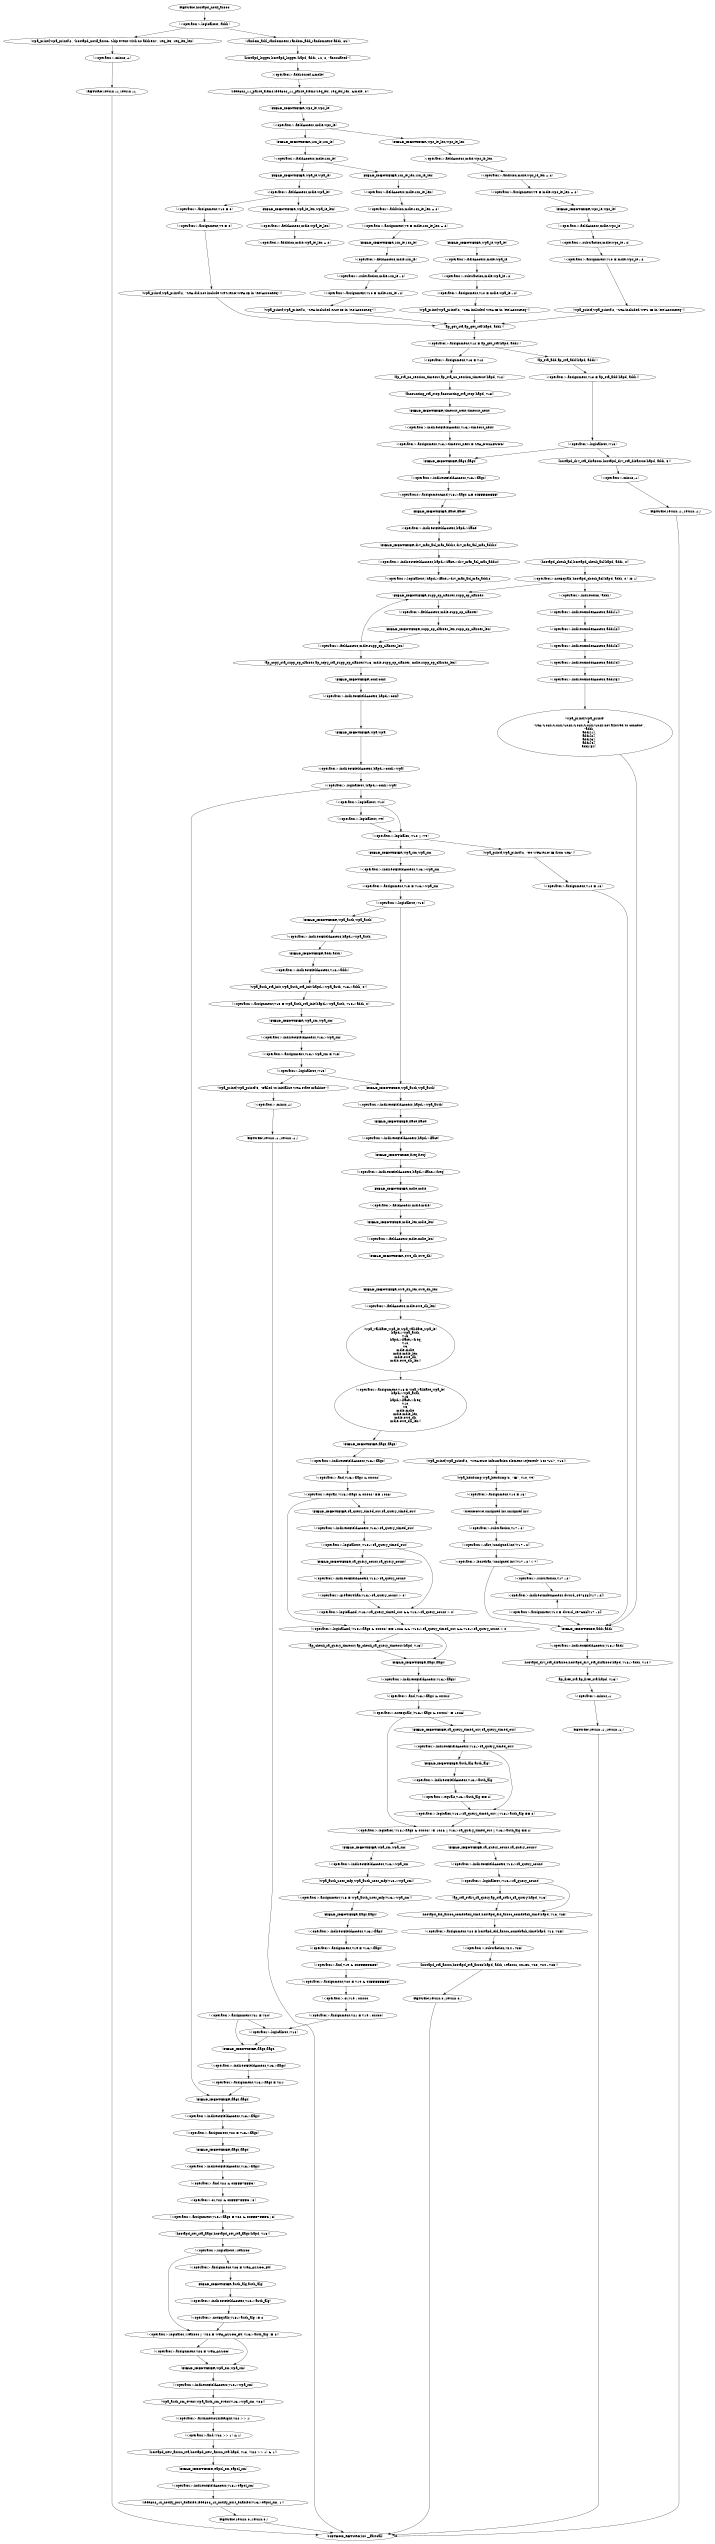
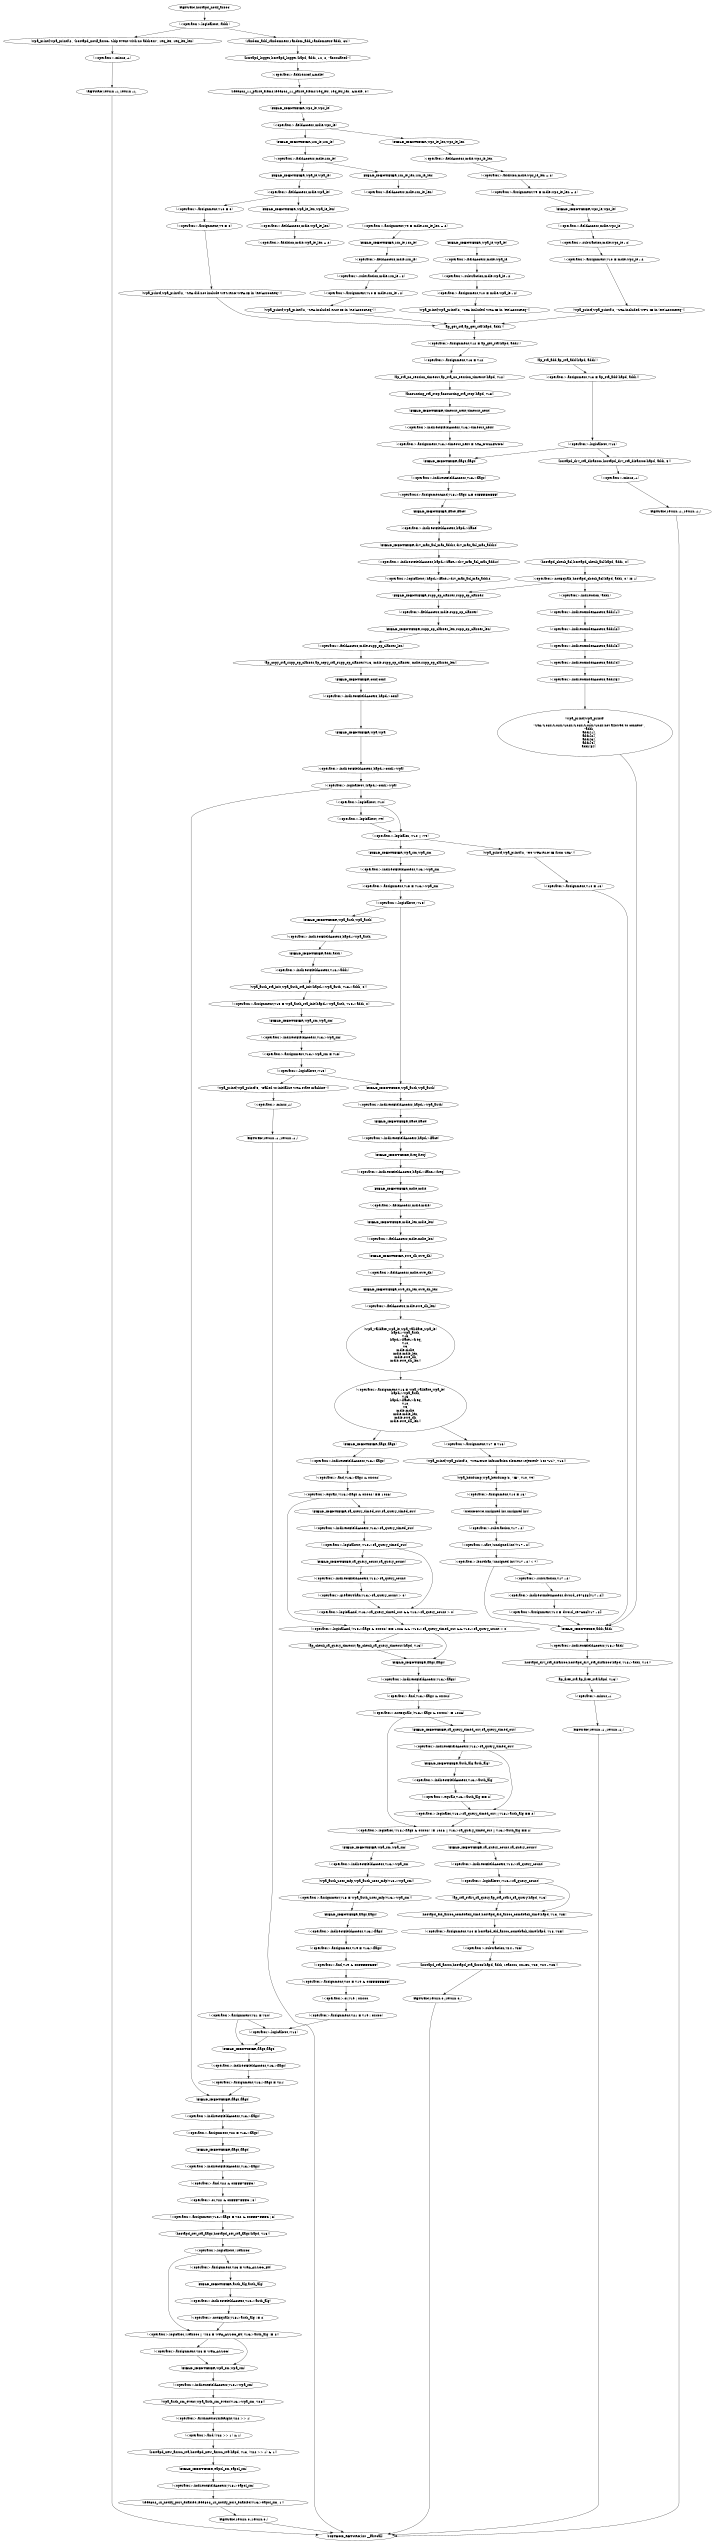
(403, 209) -> none
(520, 352) -> none
(375, 613) -> (438, 586)
none -> (401, 1273)
none -> (475, 1444)
(557, 1605) -> (554, 1603)
